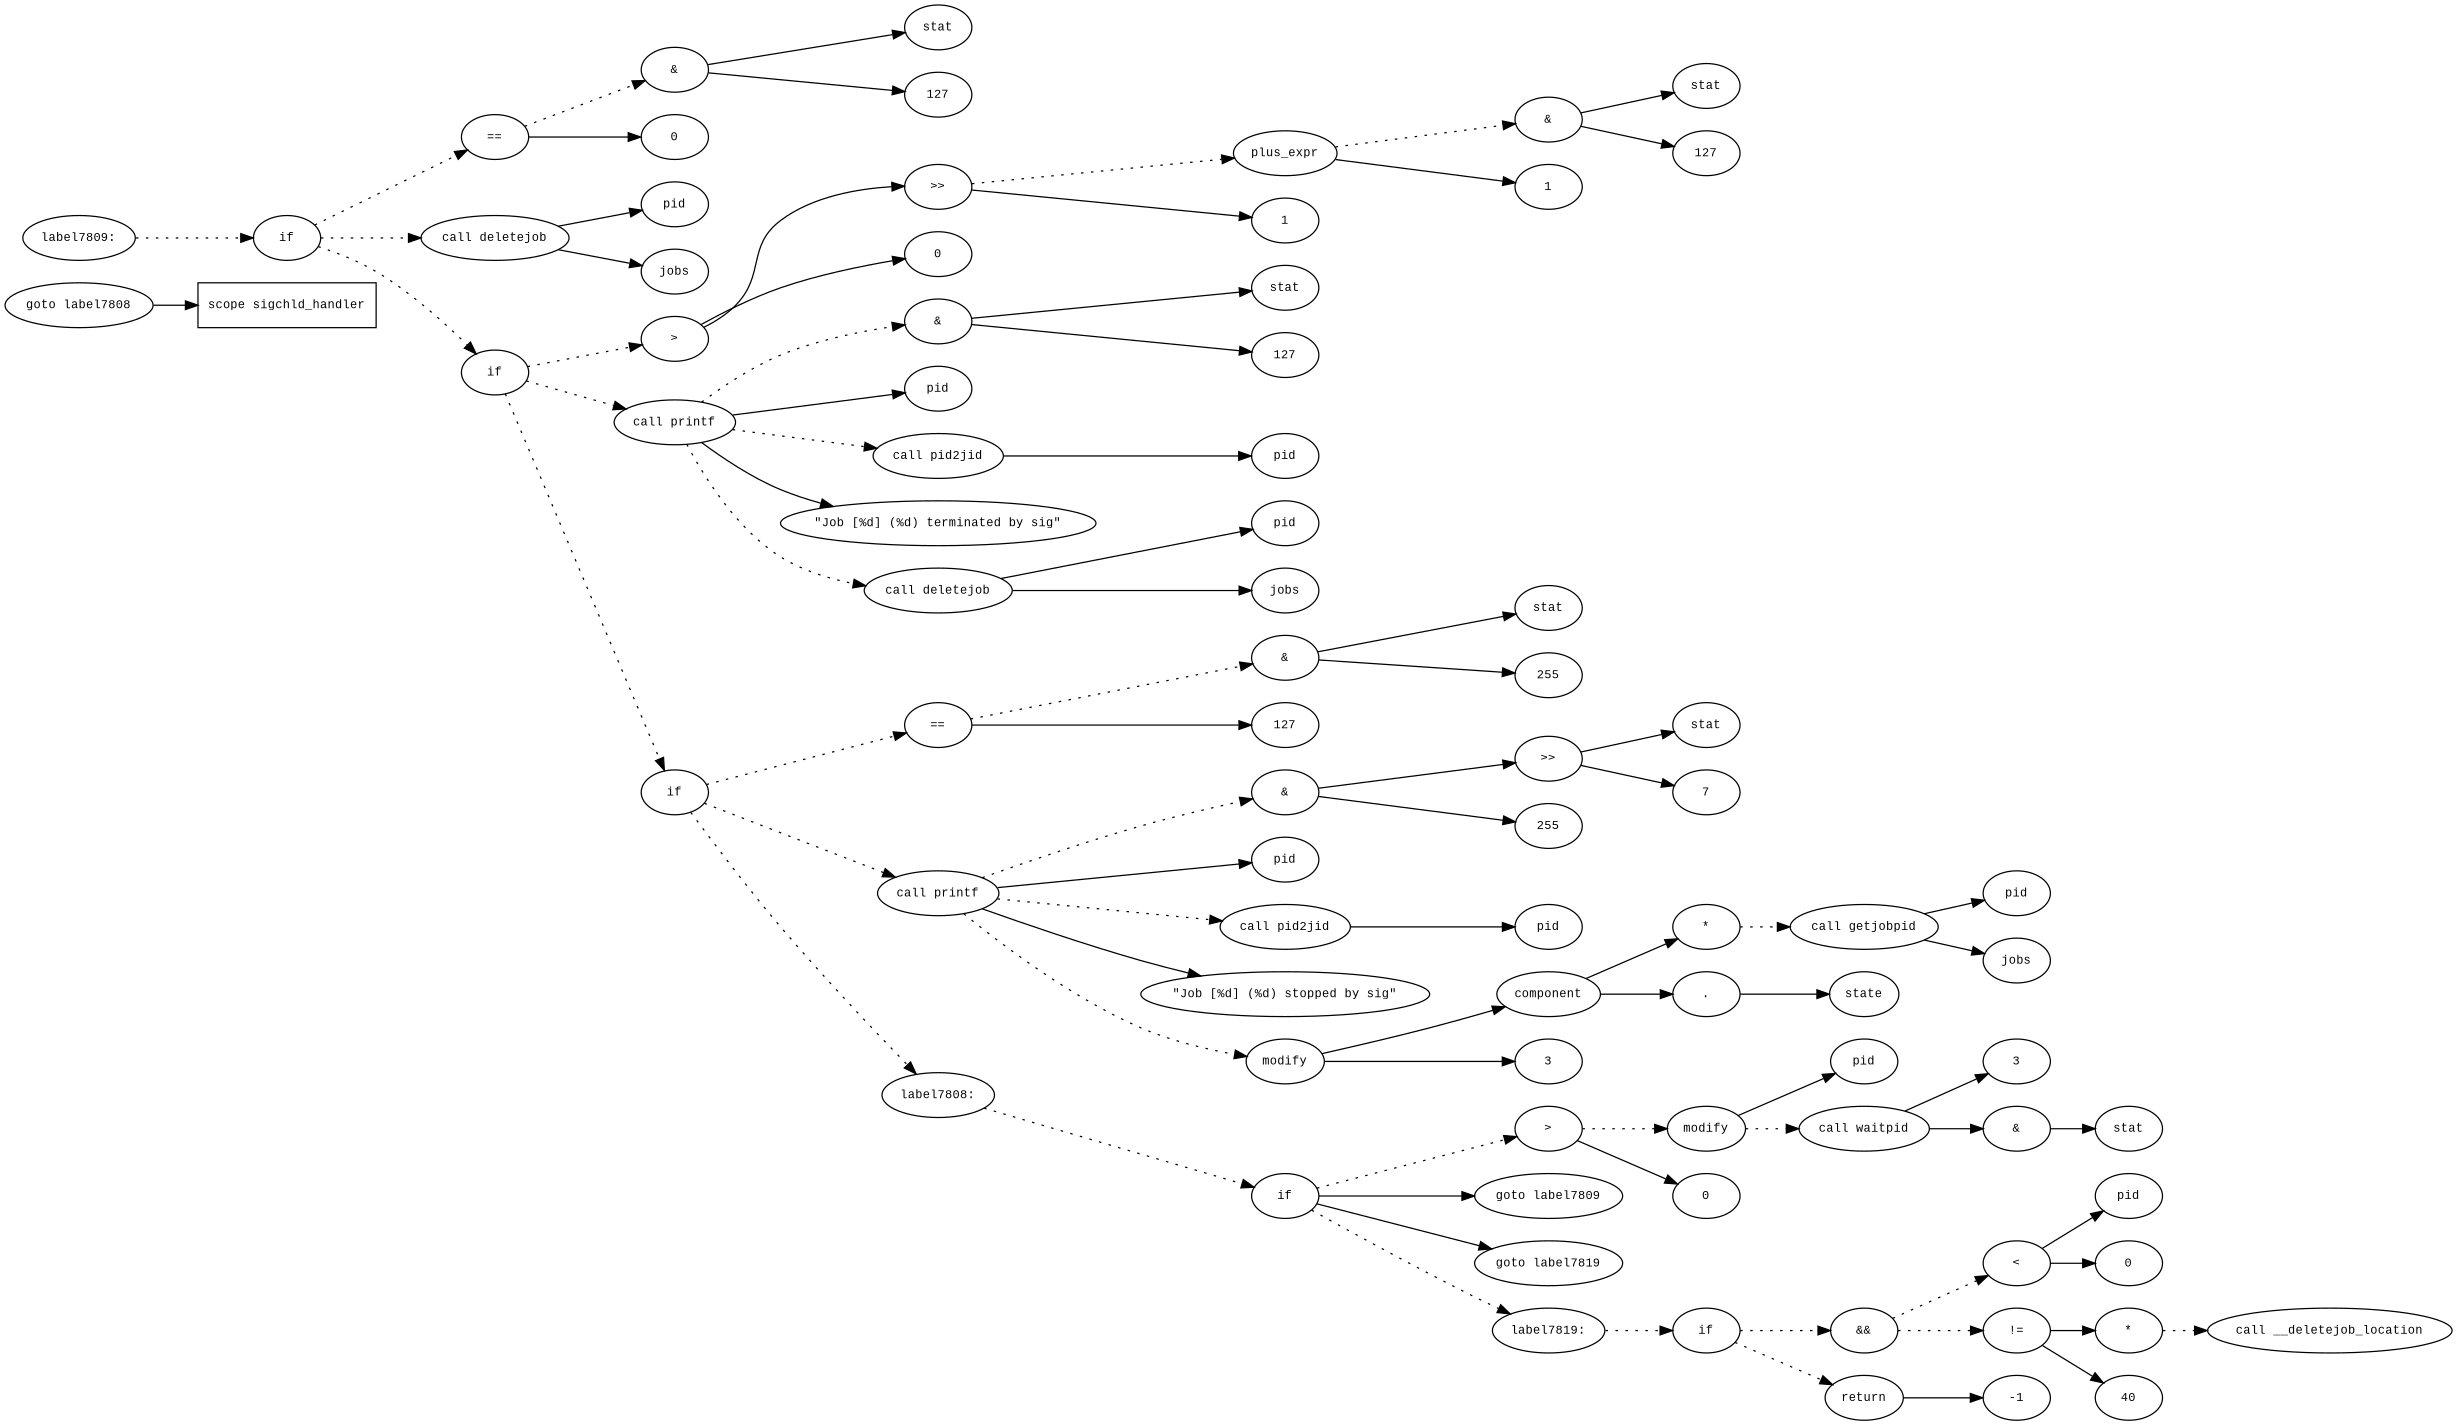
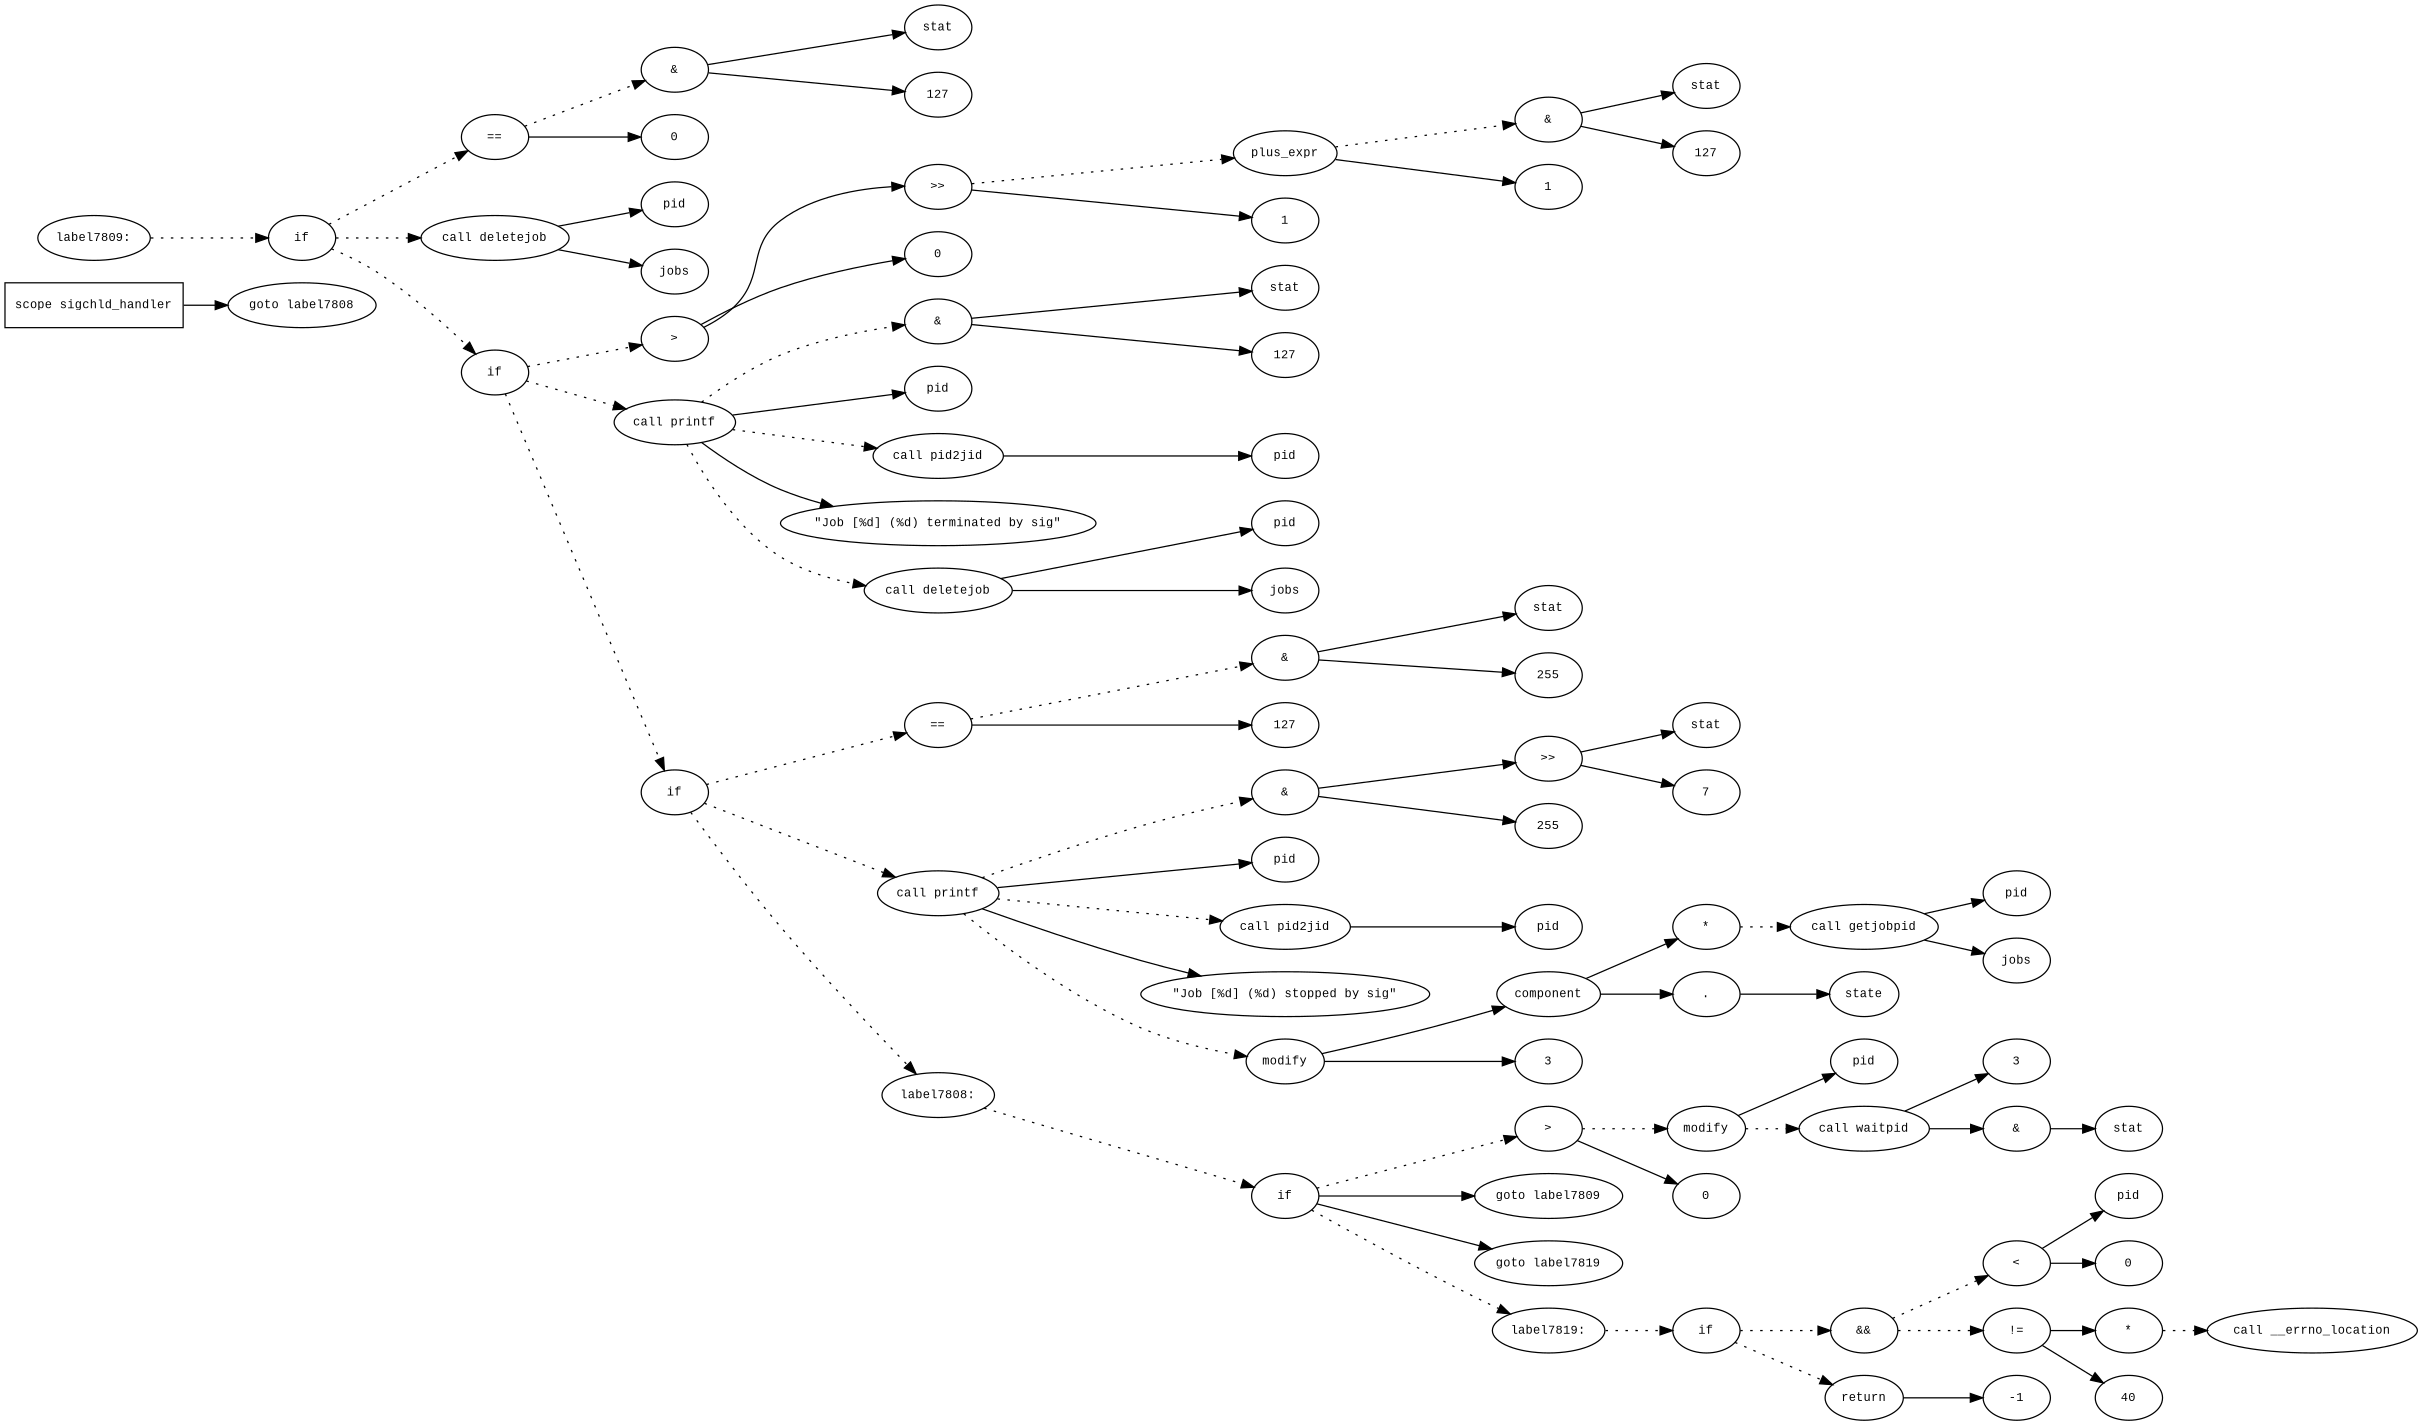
(169, 305) -> (199, 305)
(2330, 1331) -> (2312, 1331)
